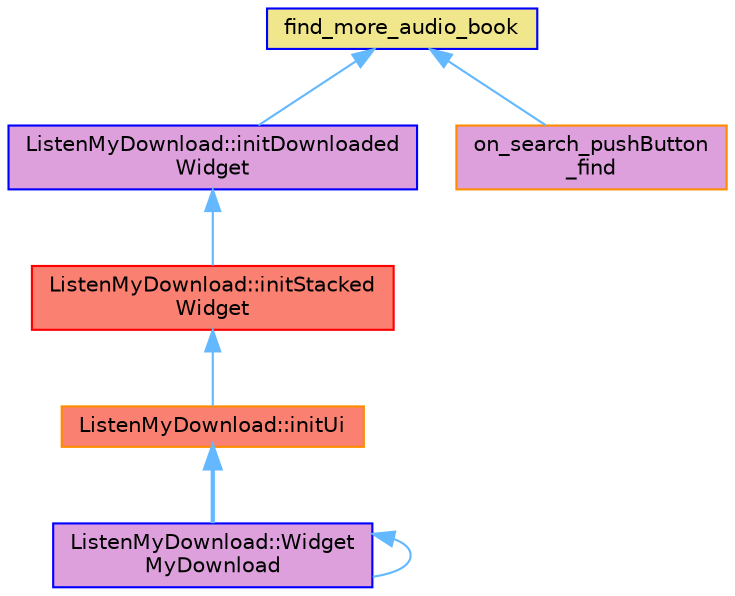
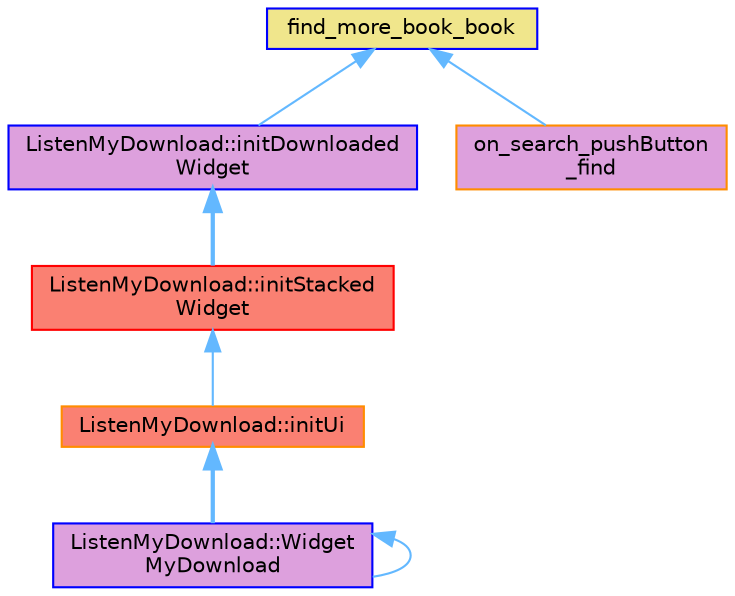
(402, 29) -> (402, 29)
(213, 239) -> (213, 239)
